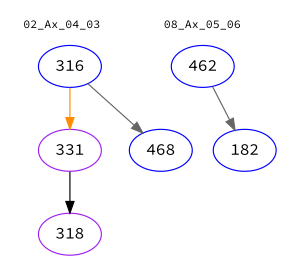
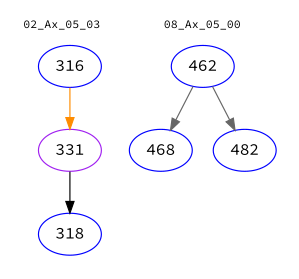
(62, 25) -> (62, 25)
(203, 25) -> (203, 25)
(103, 97) -> (184, 103)
(245, 150) -> (245, 150)
(70, 234) -> (70, 234)
